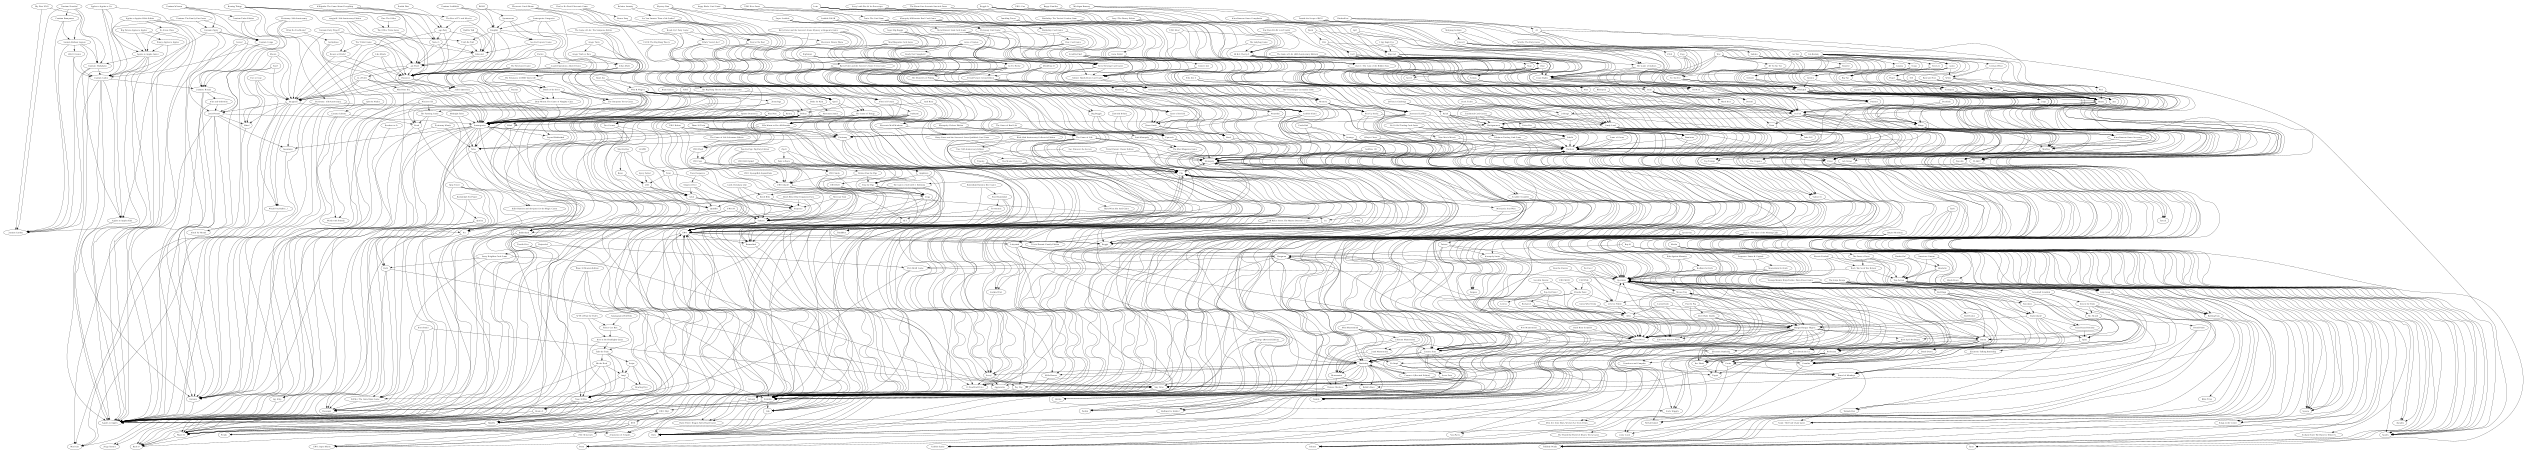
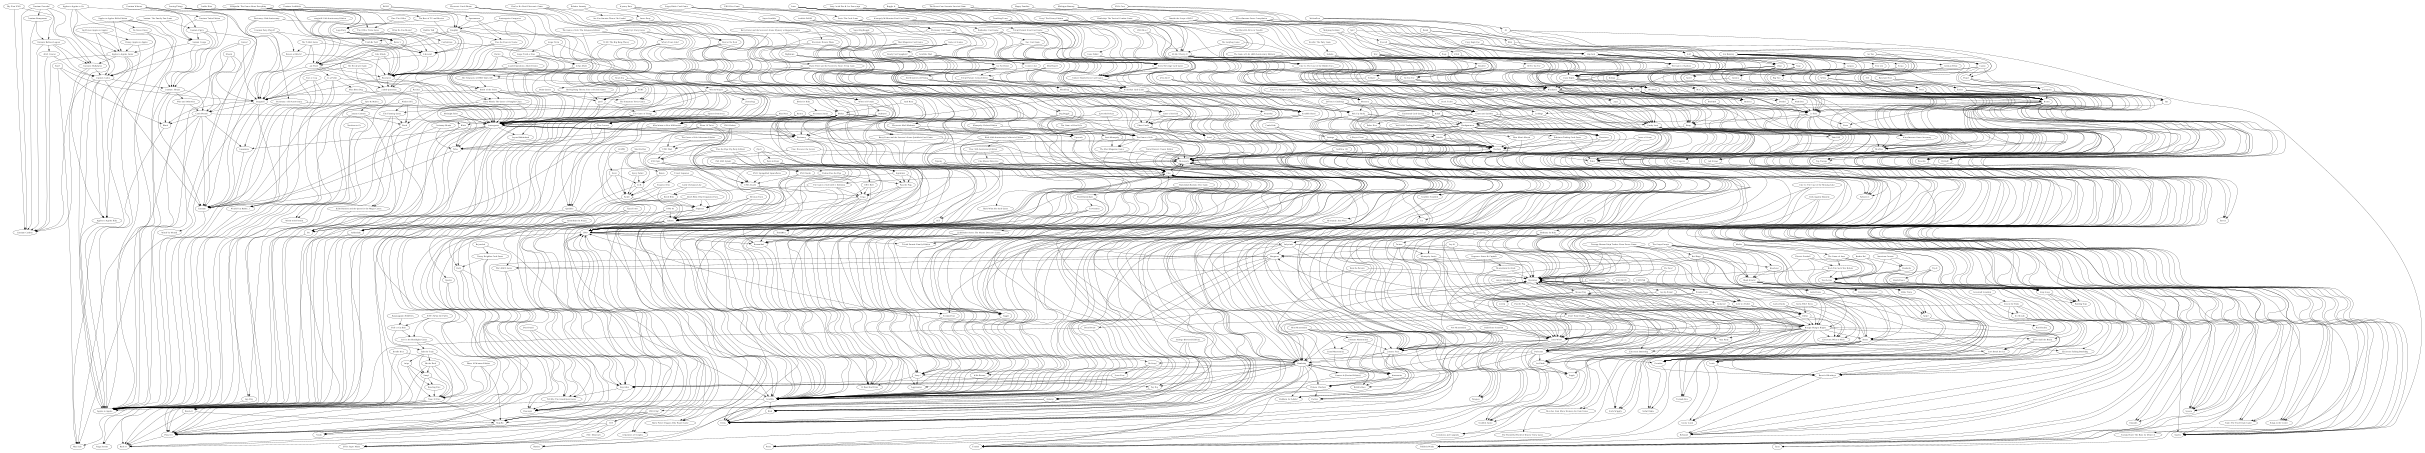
(1582, 127) -> (1581, 151)
(2060, 328) -> (1828, 286)
